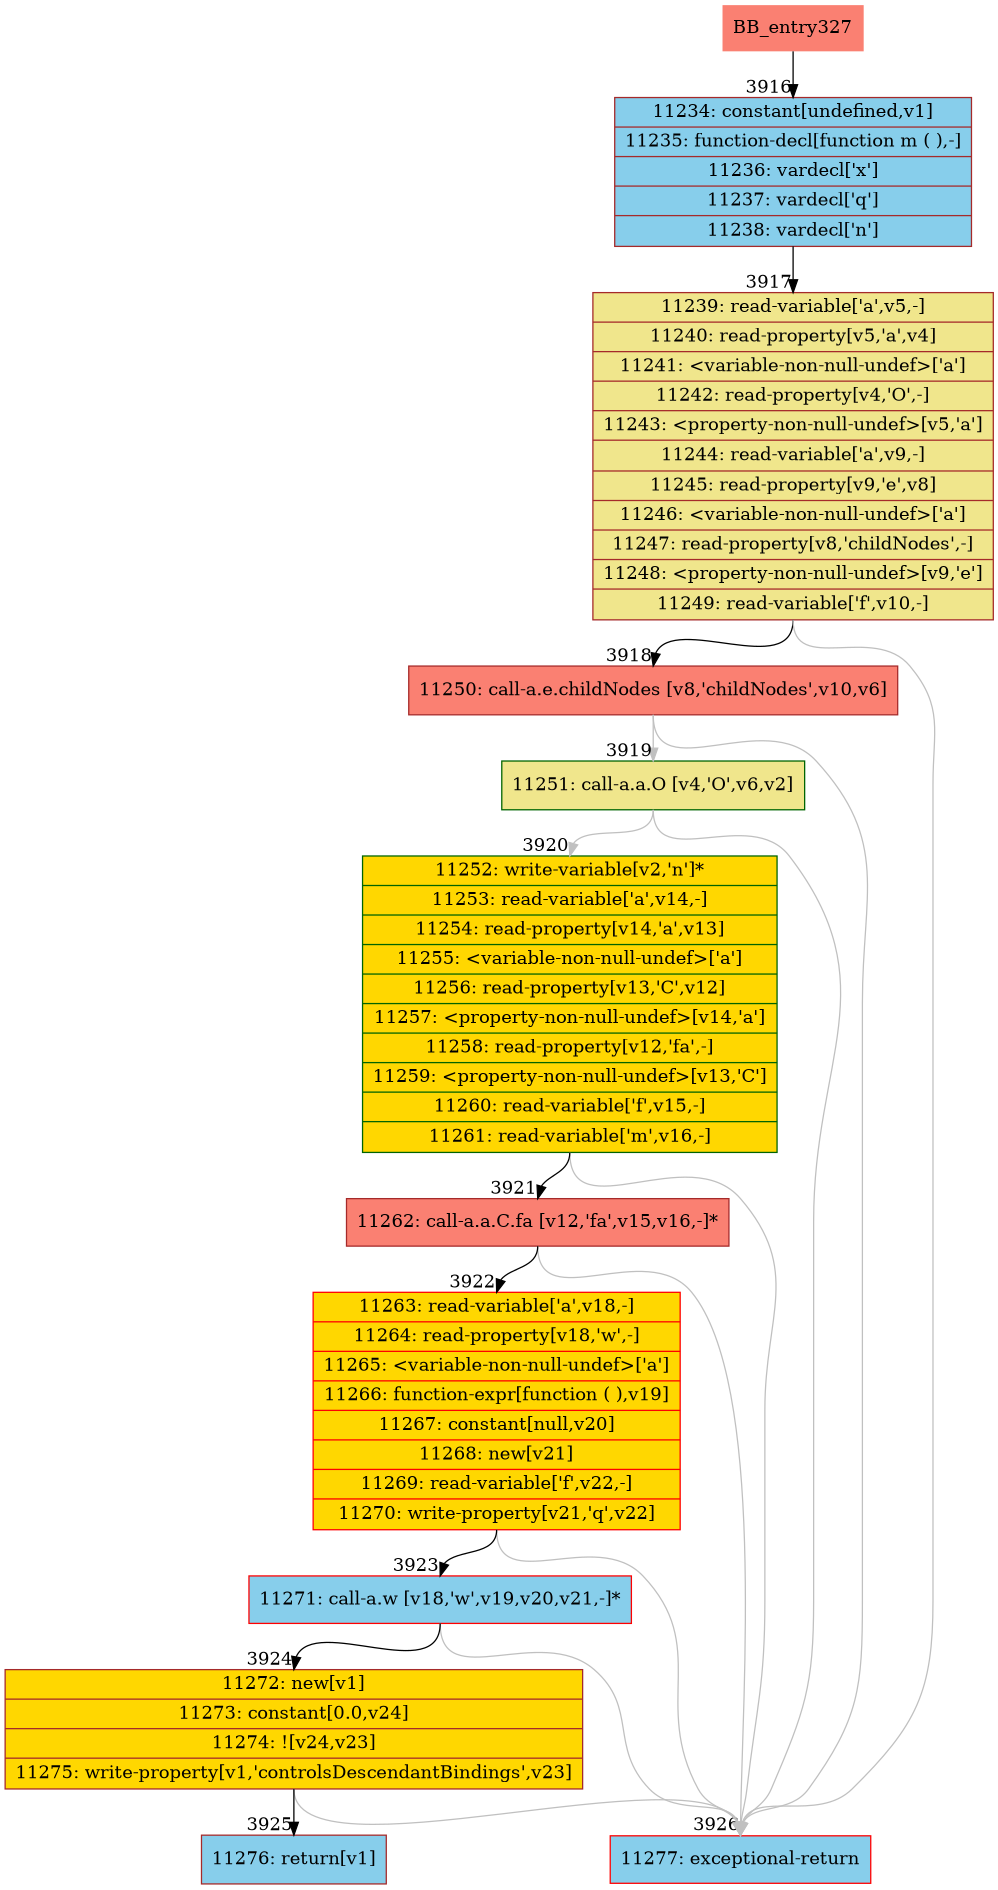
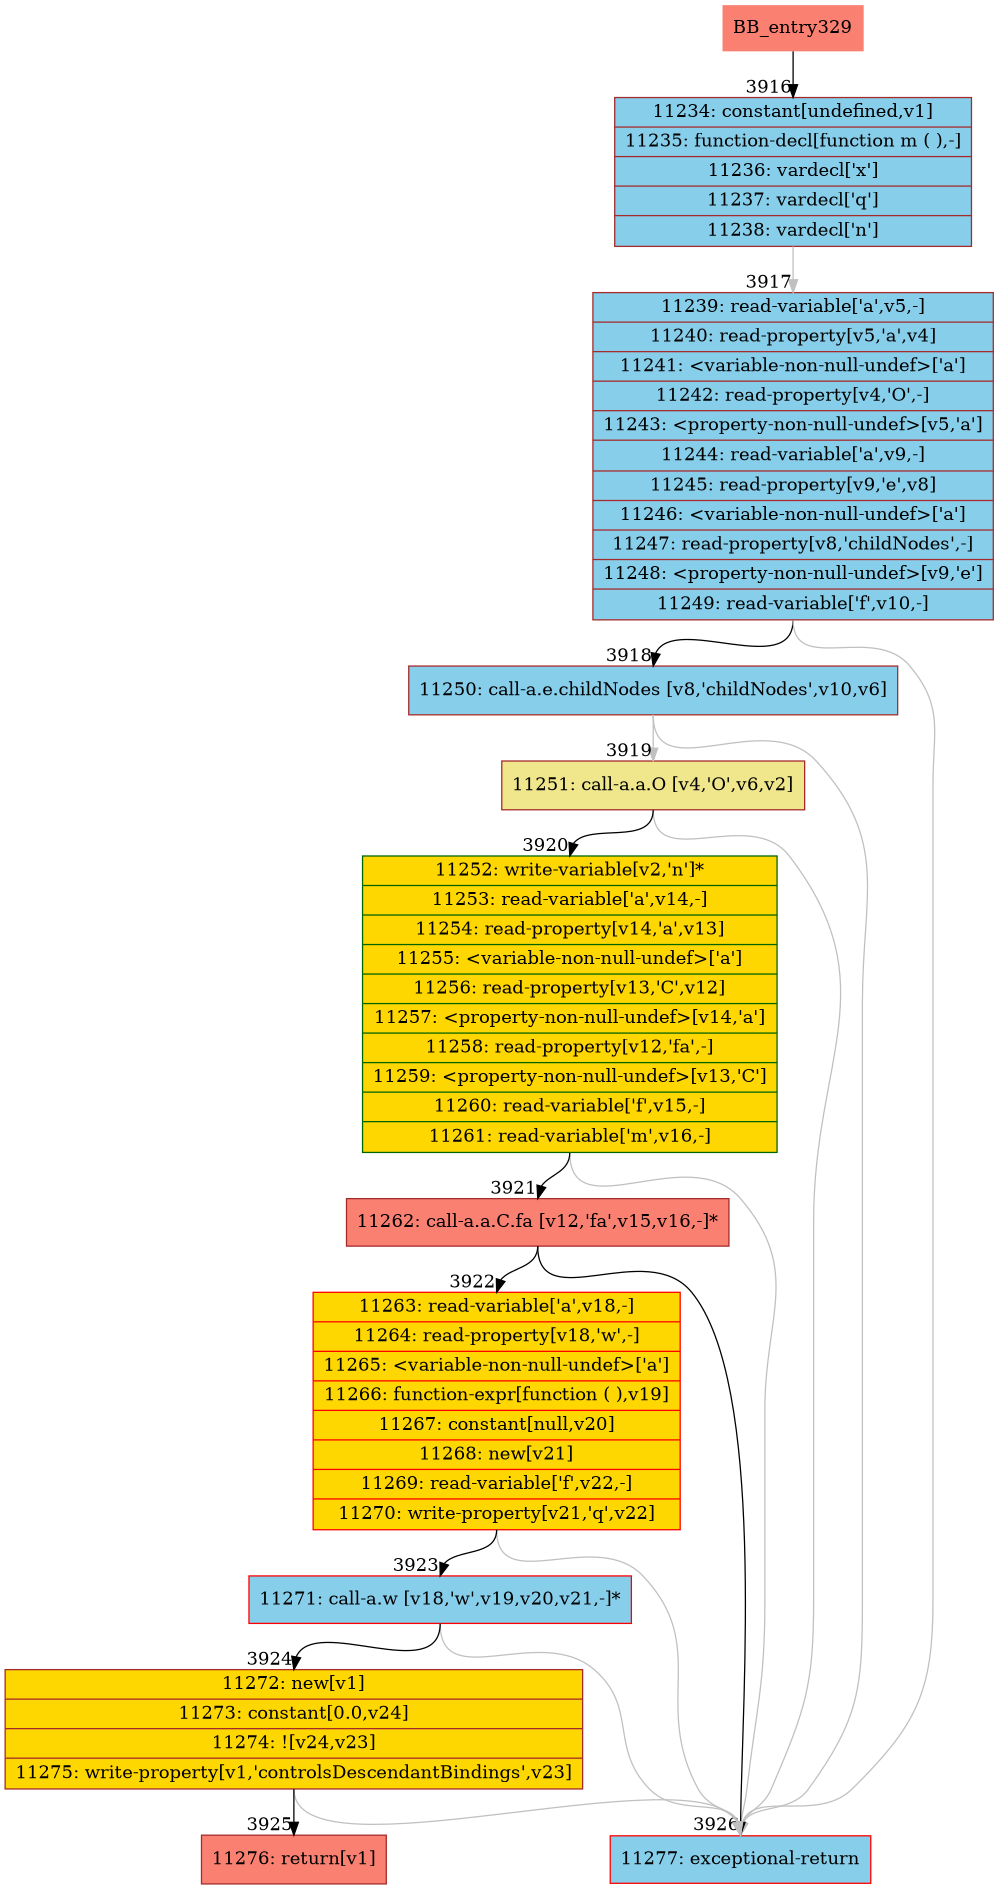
(793, 28) -> (793, 28)
(793, 263) -> (793, 263)
(793, 456) -> (793, 456)
(653, 690) -> (653, 690)
(653, 785) -> (653, 785)
(618, 833) -> (618, 833)
(740, 1463) -> (740, 1463)
(294, 1860) -> (294, 1860)
